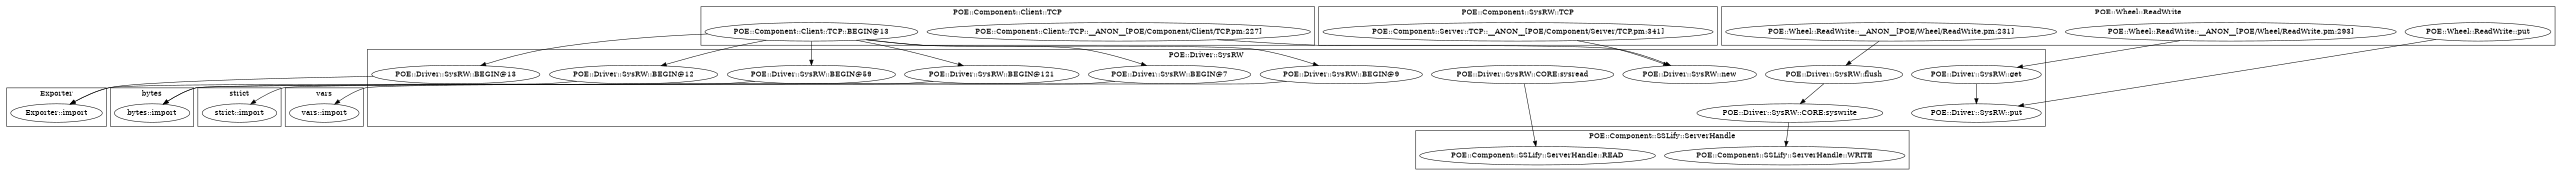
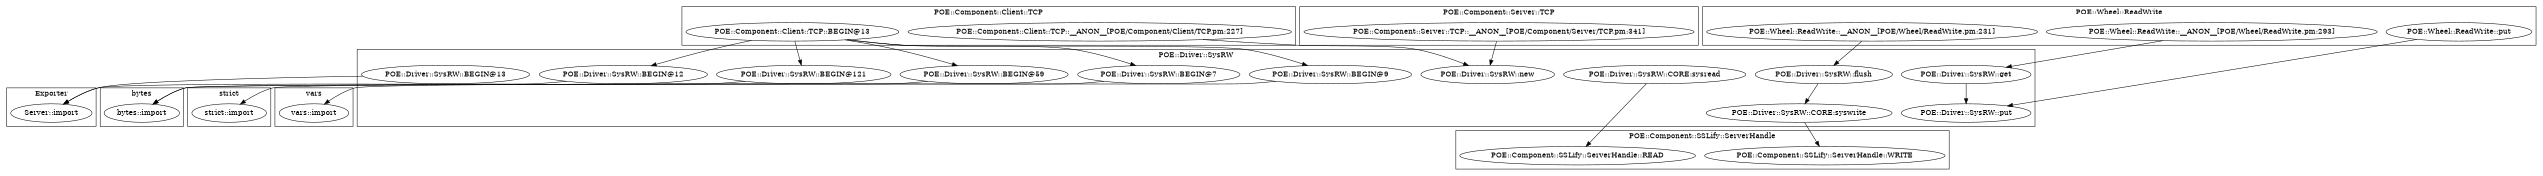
(1518, 13) -> (1499, 13)
(596, 42) -> none
(57, 113) -> (51, 113)
